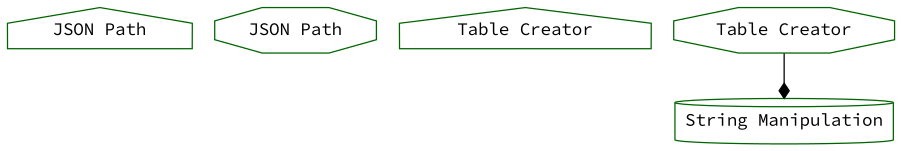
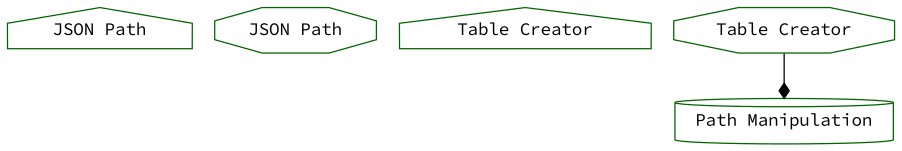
(784, 121) -> (784, 121)
